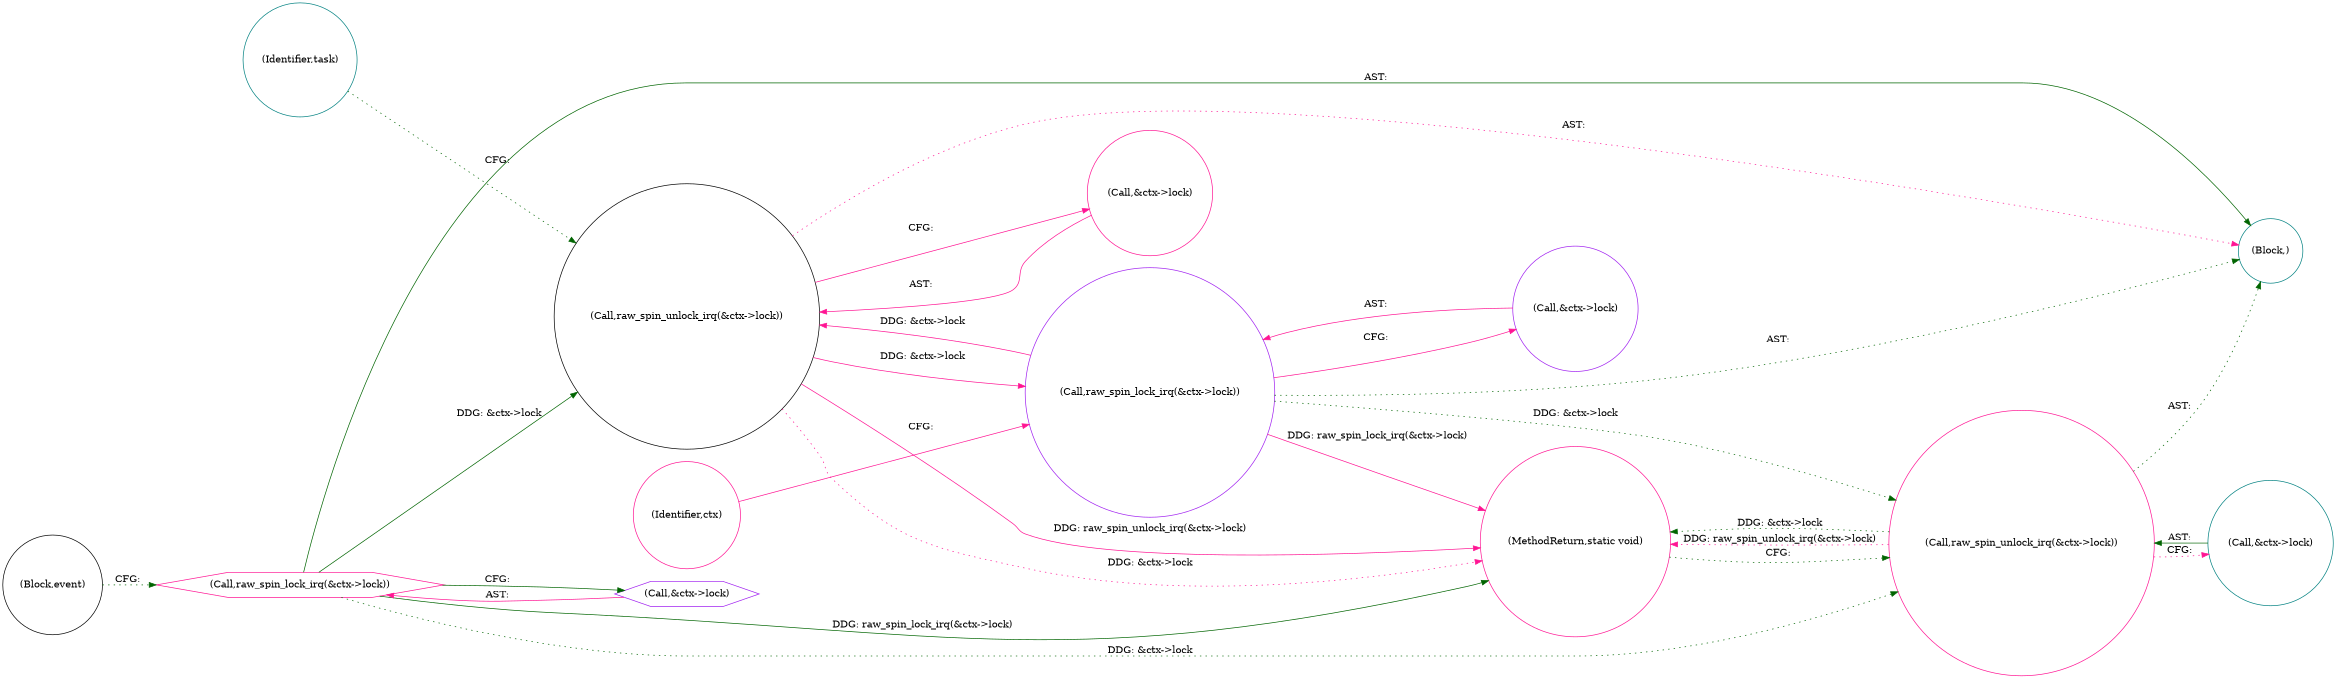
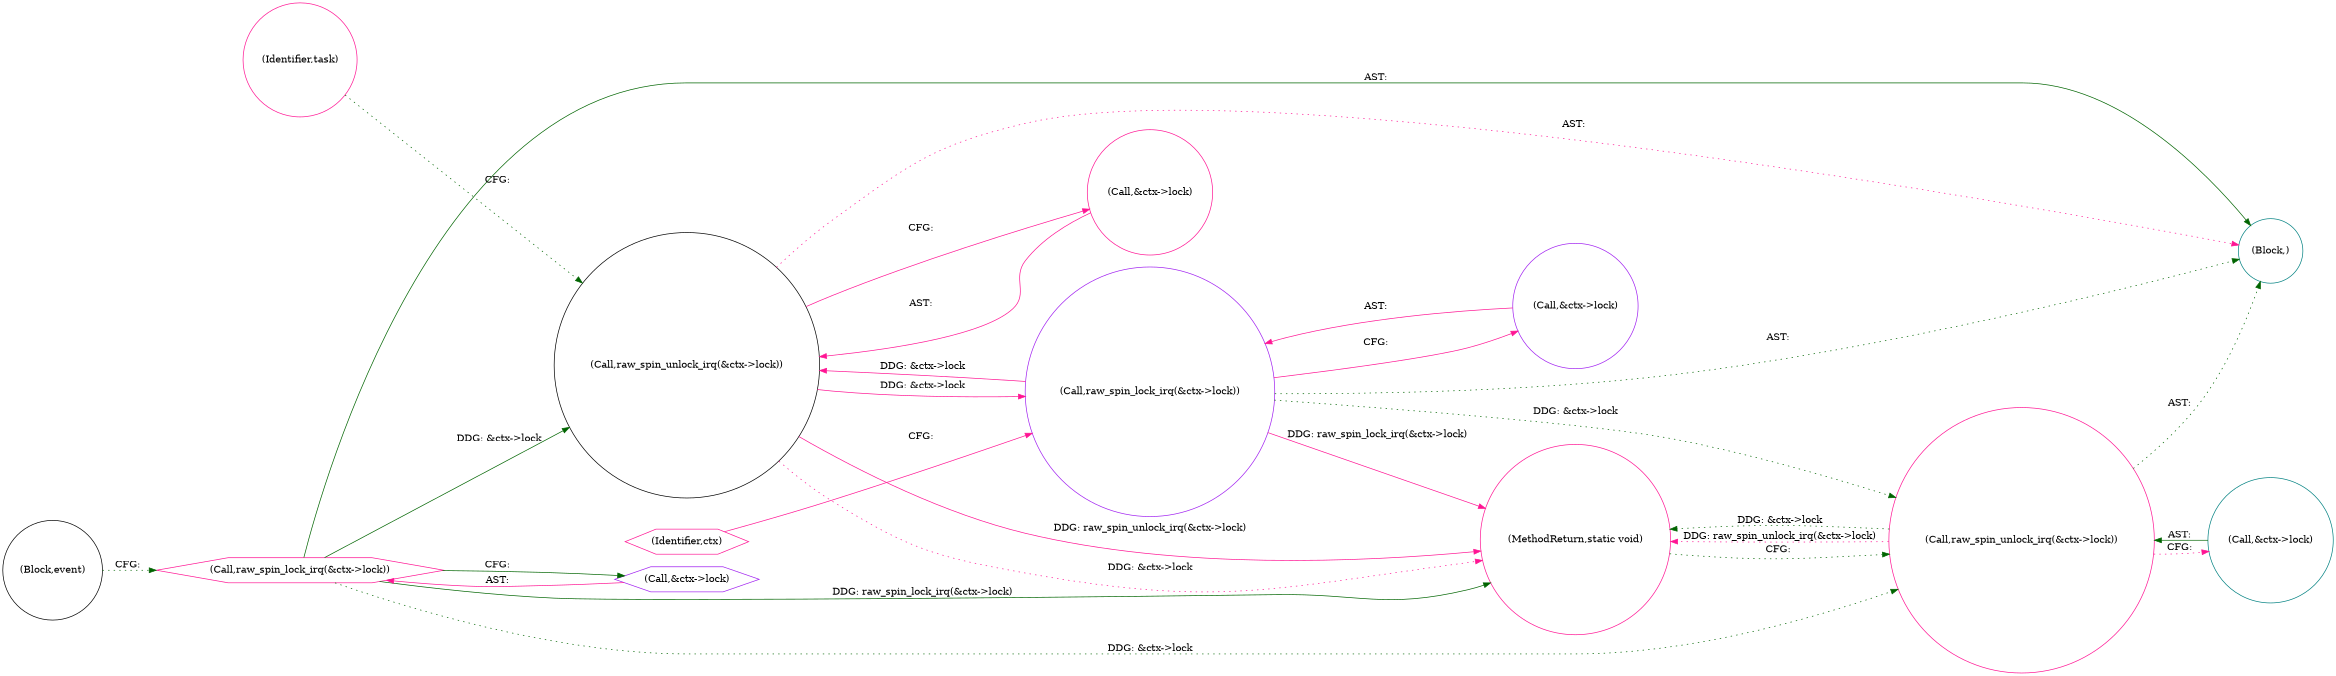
(300, 60) -> (300, 60)
(687, 515) -> (687, 542)
